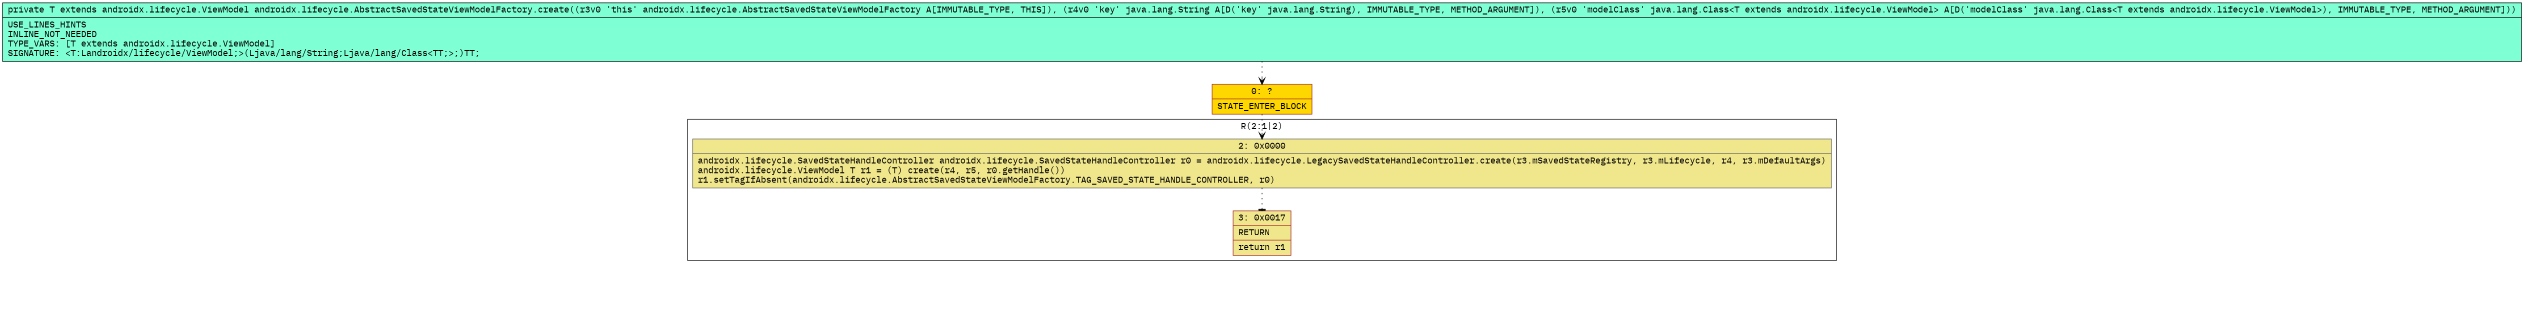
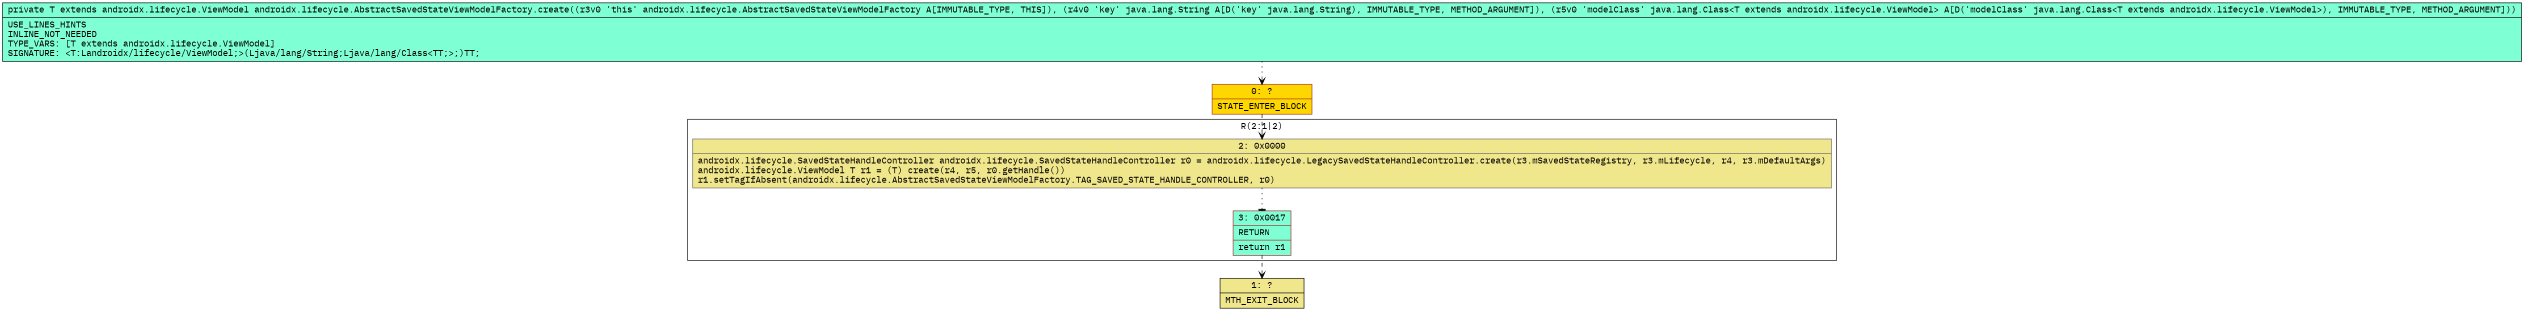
(1262, 123) -> (1262, 123)
(1262, 233) -> (1262, 233)
none -> (1262, 293)
